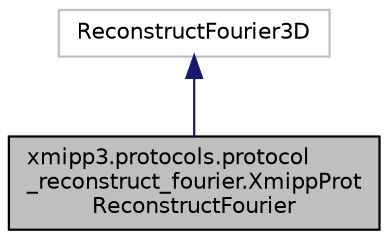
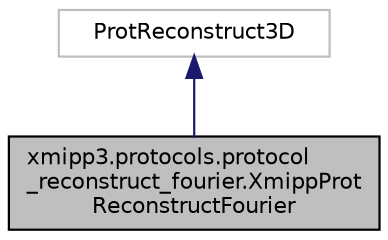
(194, 33) -> (194, 33)
